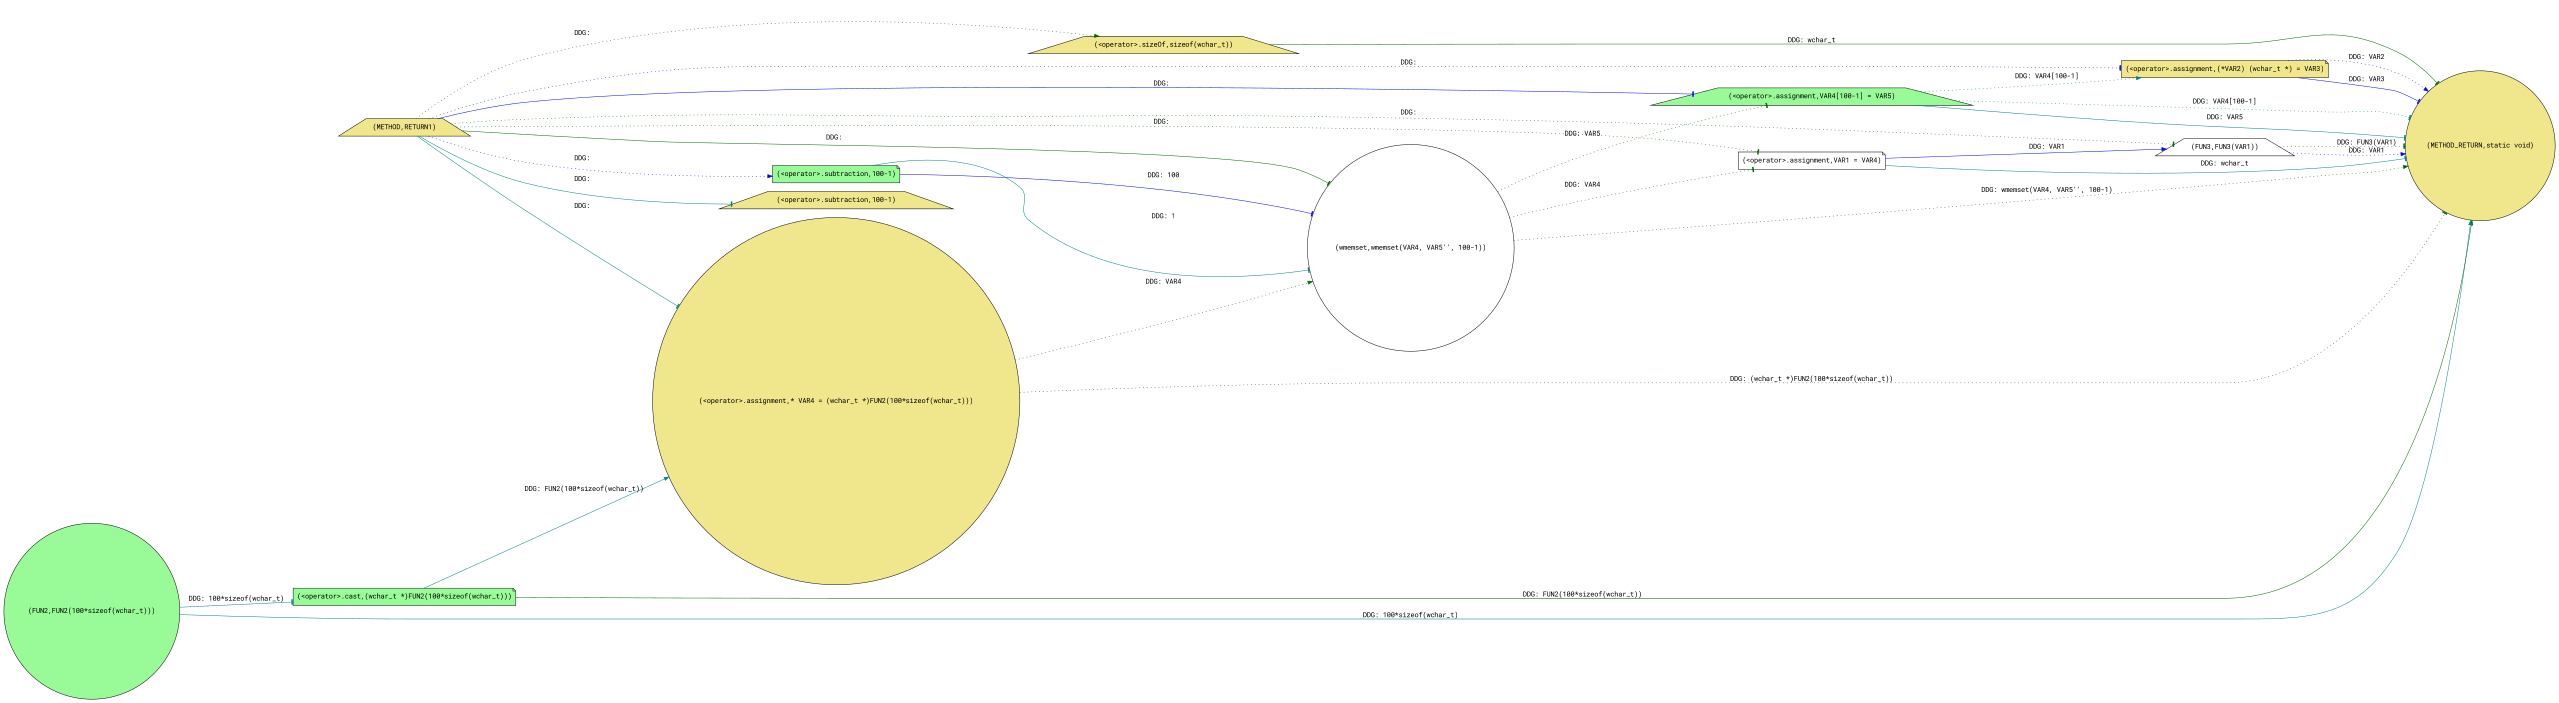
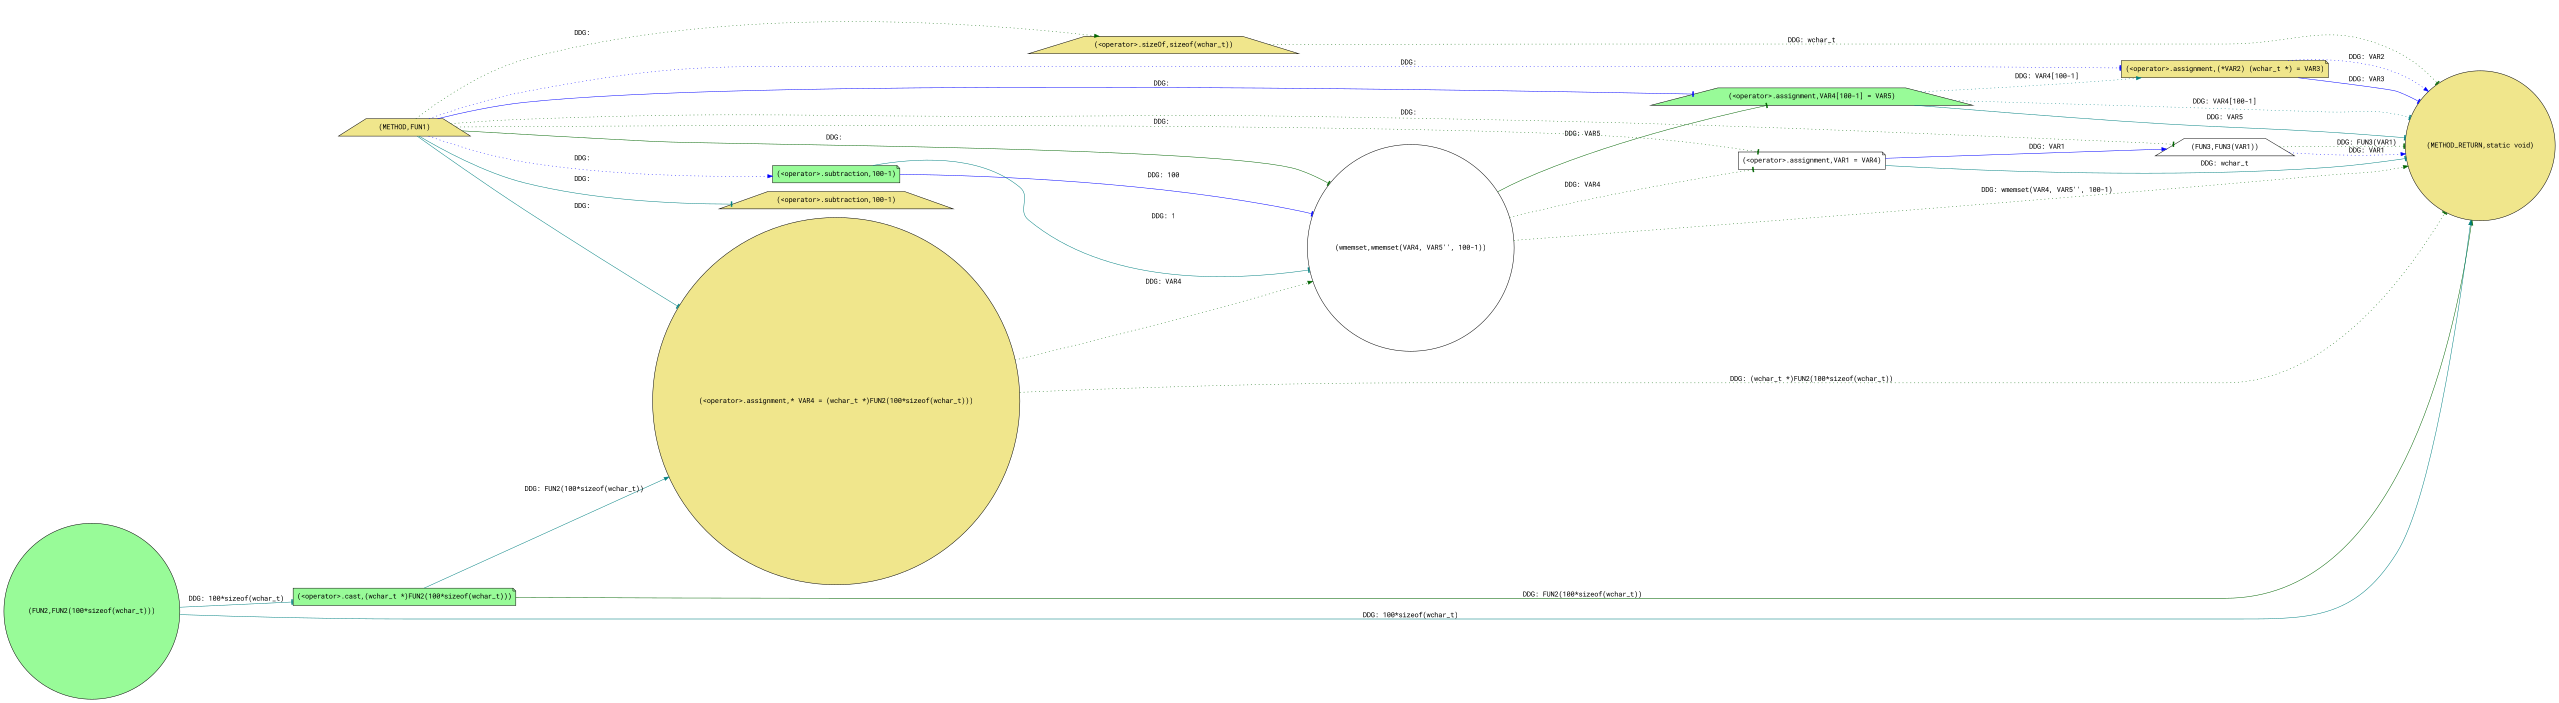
(1860, 44) -> (1860, 44)
(404, 127) -> (404, 127)
(1629, 141) -> (1629, 141)
